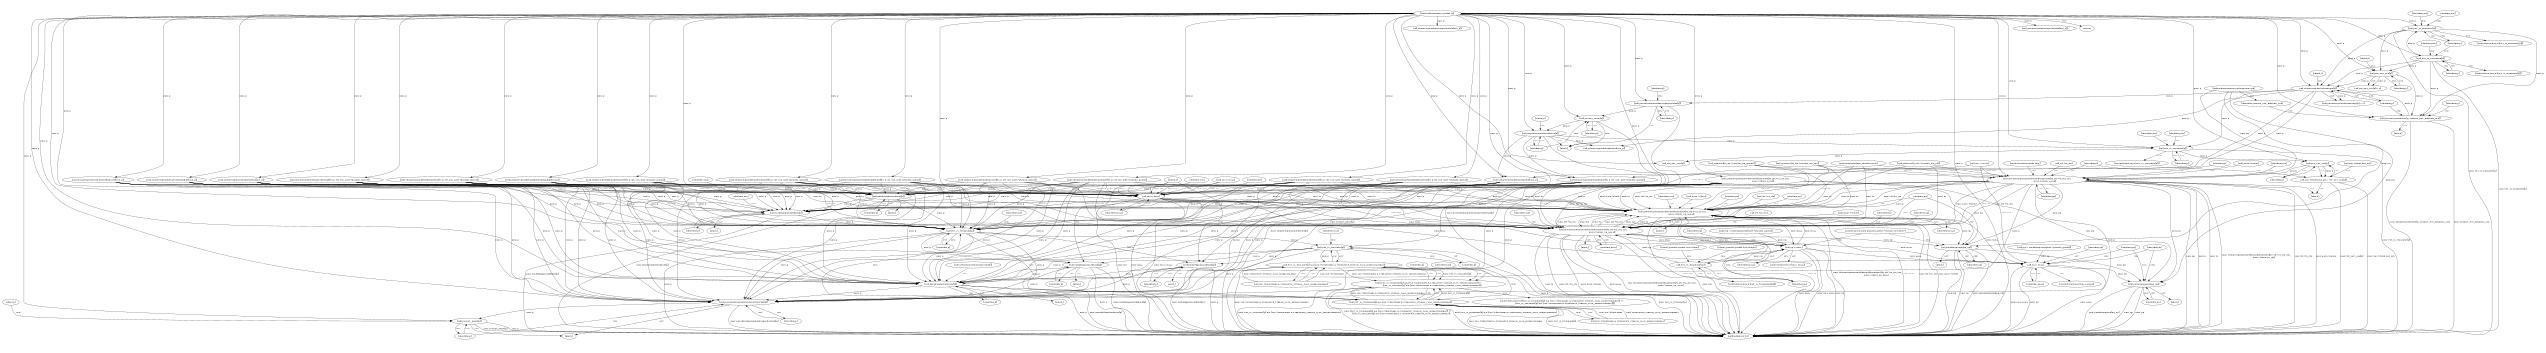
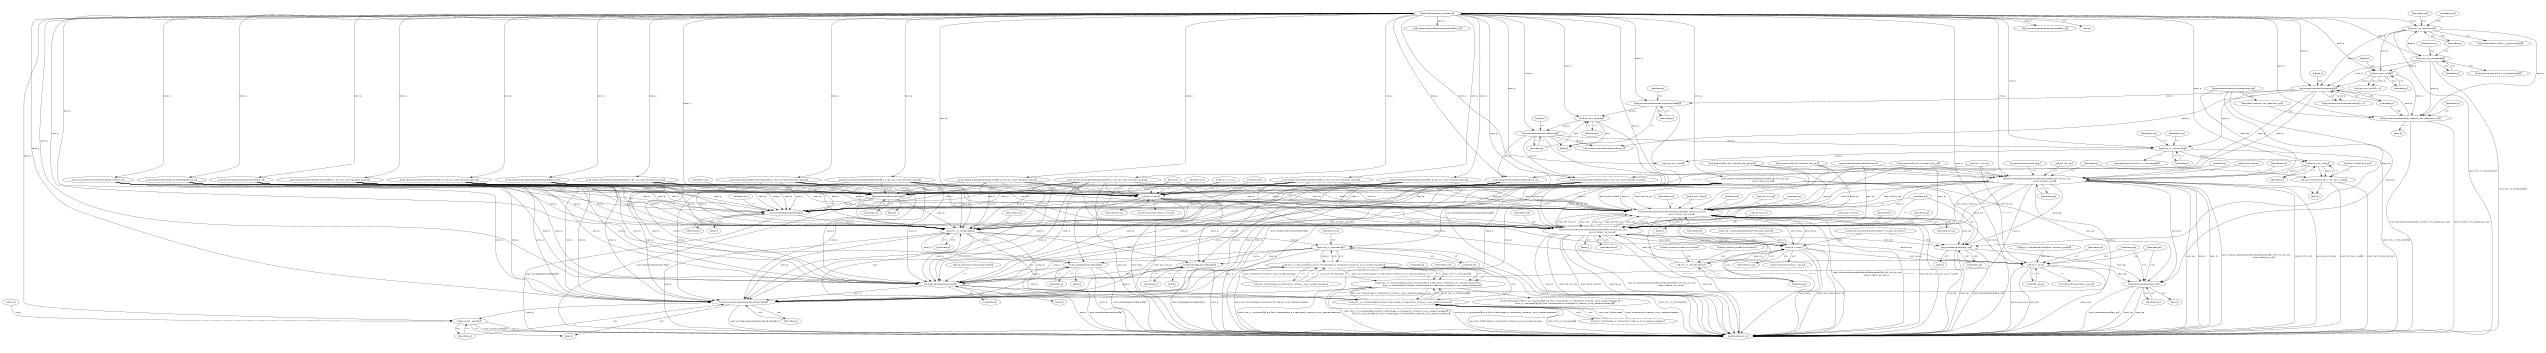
none -> (1156, 213)
(973, 265) -> (973, 265)
(1752, 284) -> none
